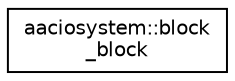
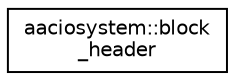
(117, 40) -> (117, 40)
